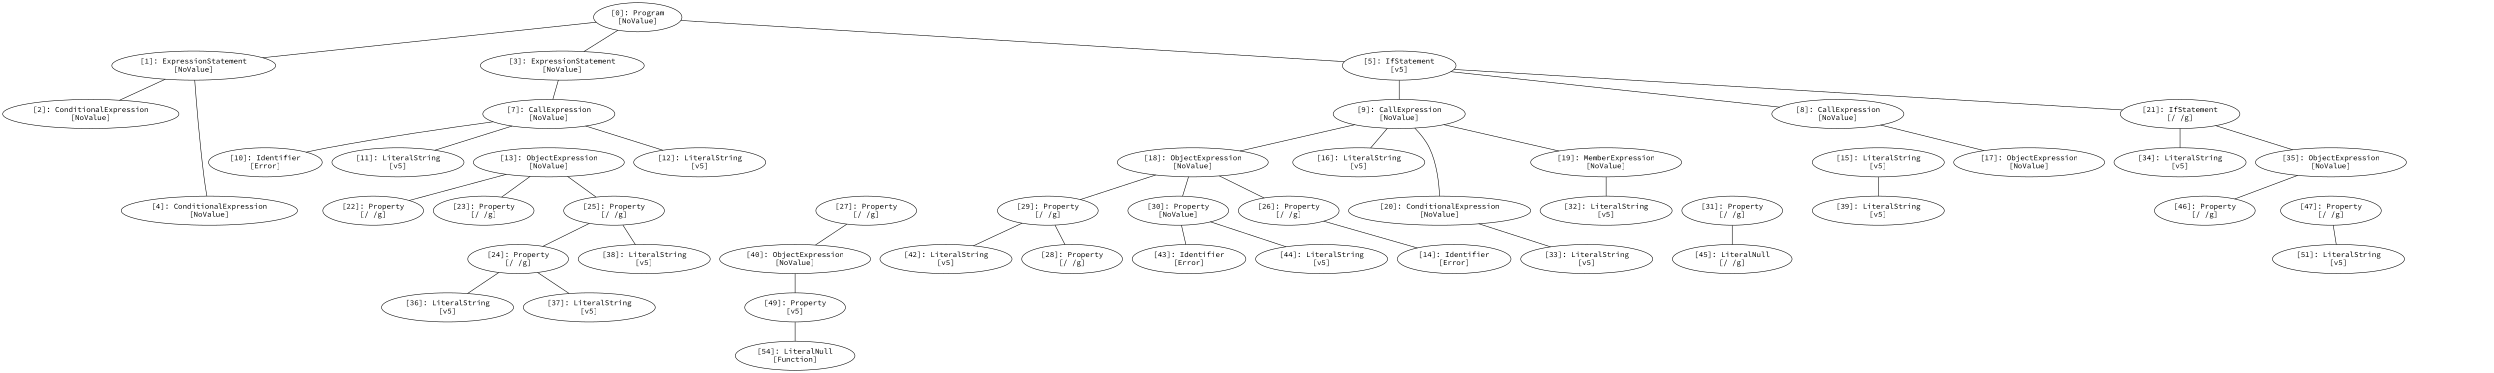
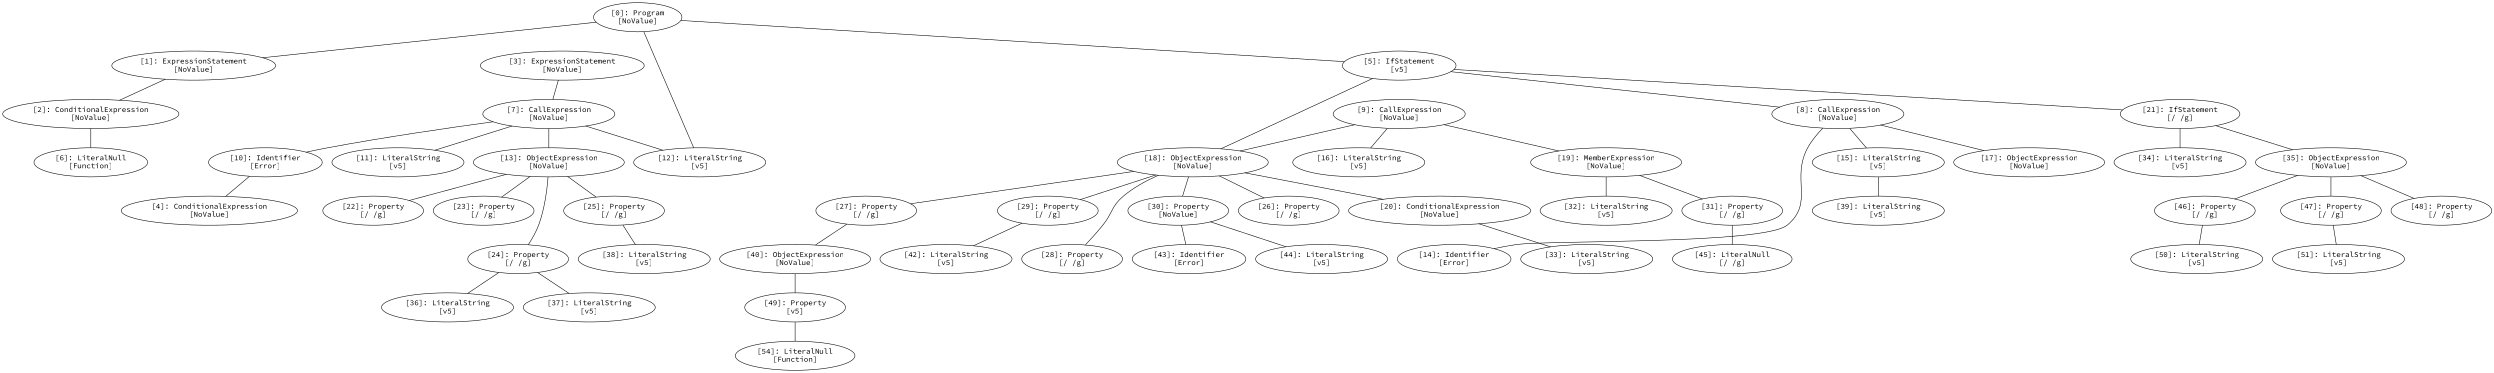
(601, 41) -> (669, 90)
(1399, 90) -> (1297, 114)
(200, 138) -> (238, 186)
none -> (549, 138)
none -> (1858, 138)
(1434, 159) -> (1314, 186)
none -> (91, 162)
none -> (1671, 187)
none -> (2331, 187)
none -> (1022, 188)
none -> (2441, 211)
(566, 235) -> (543, 212)
(1060, 235) -> (1116, 204)
(1371, 235) -> (1695, 239)
none -> (2197, 259)
